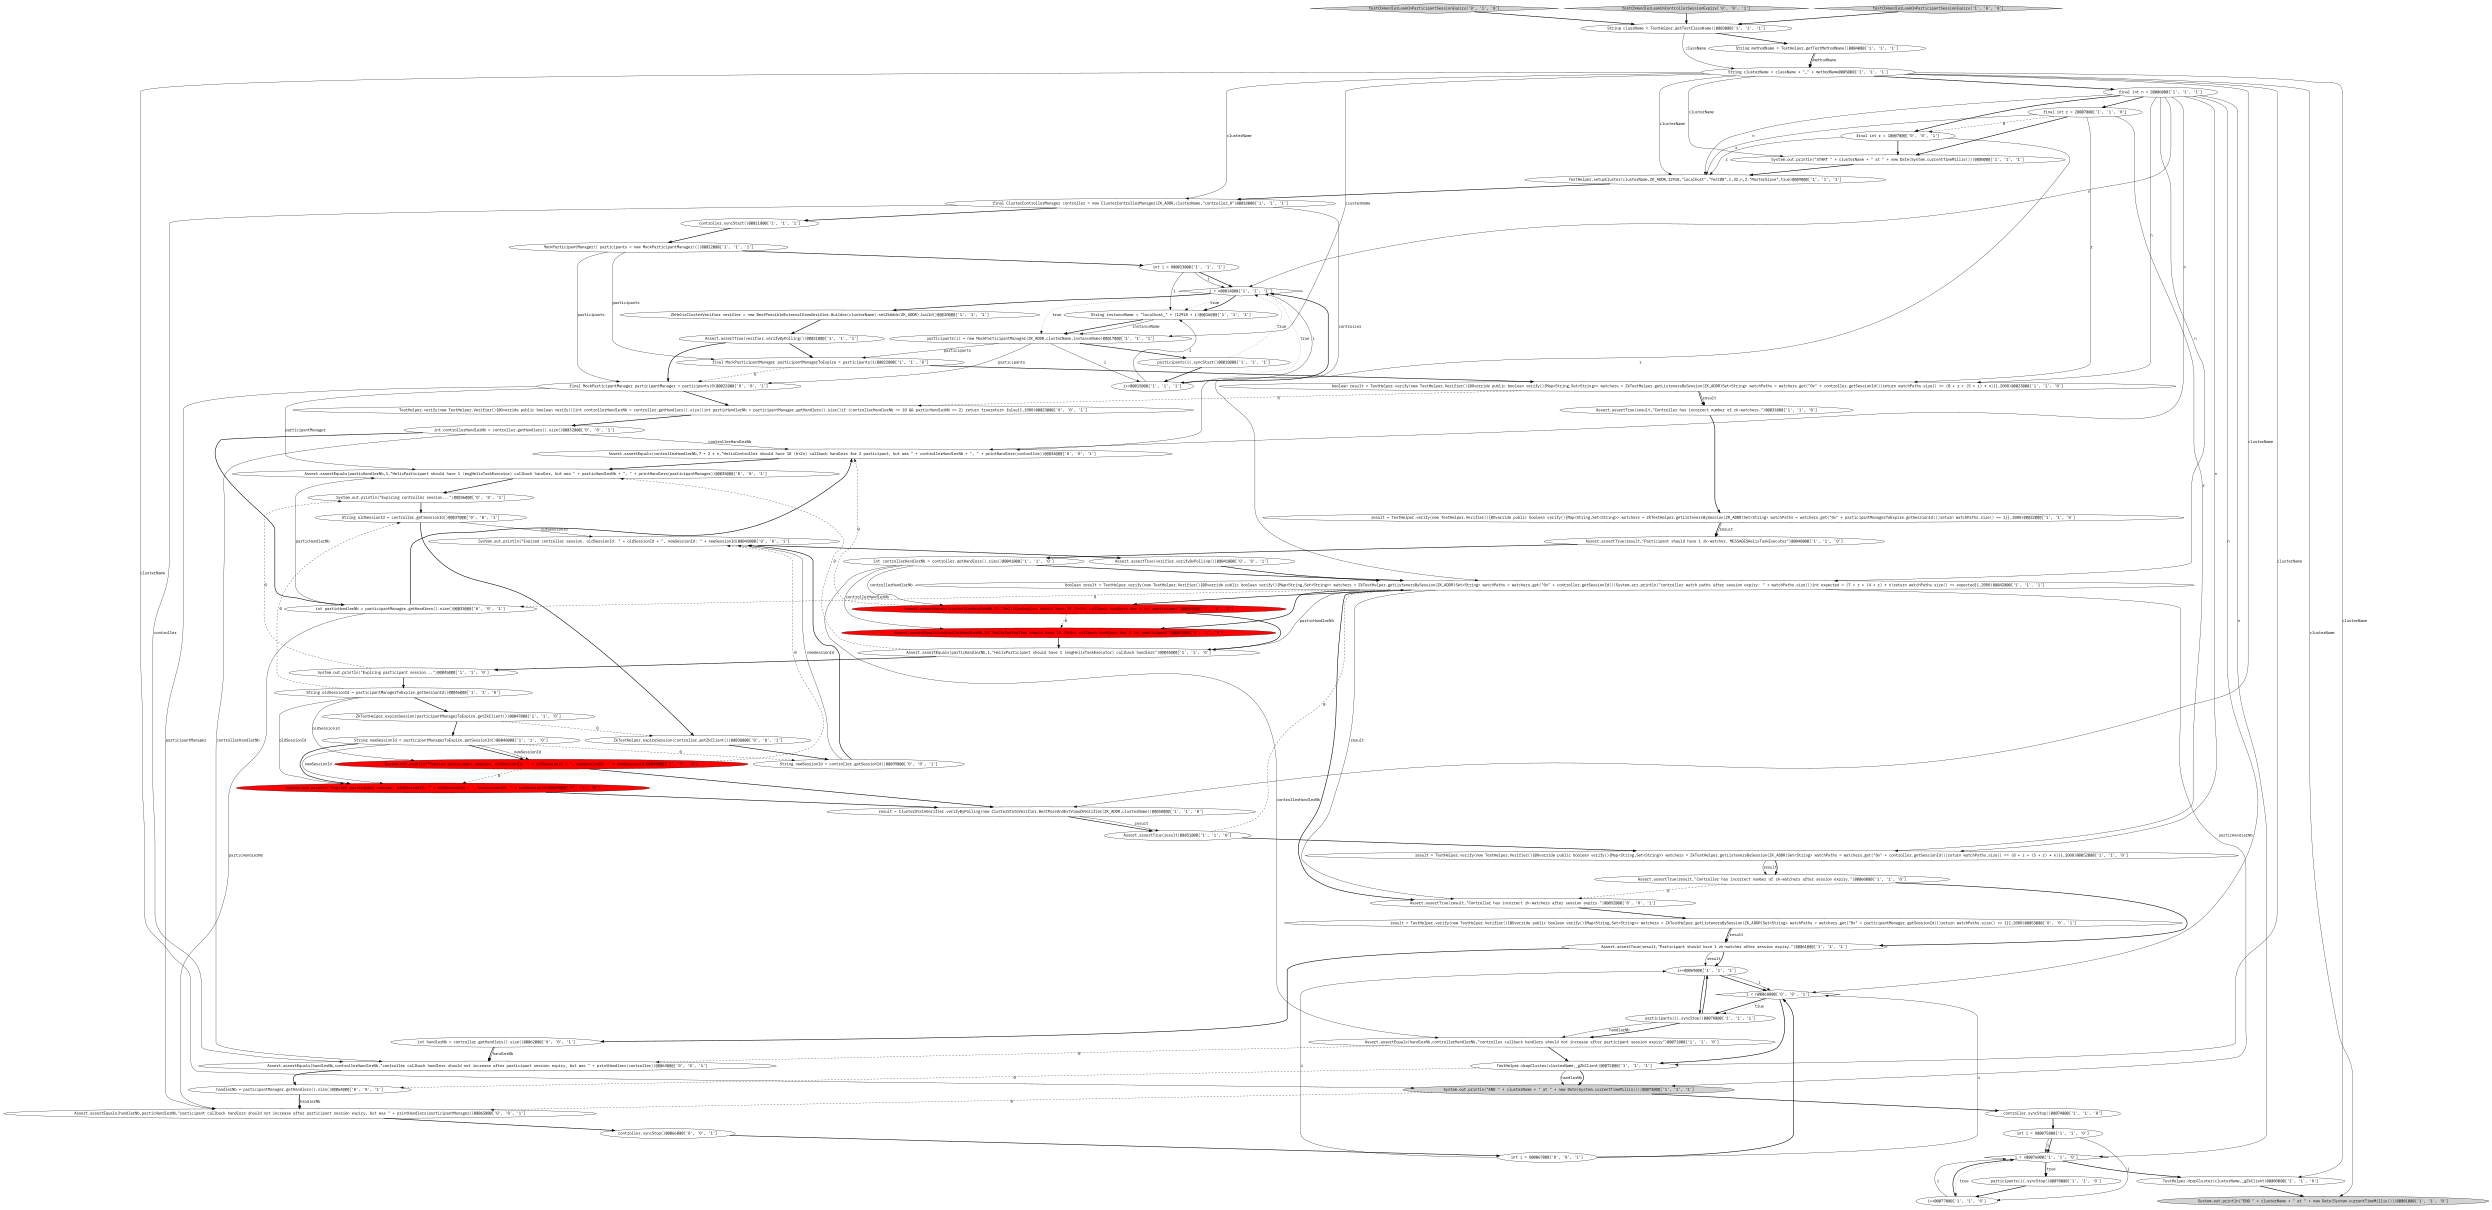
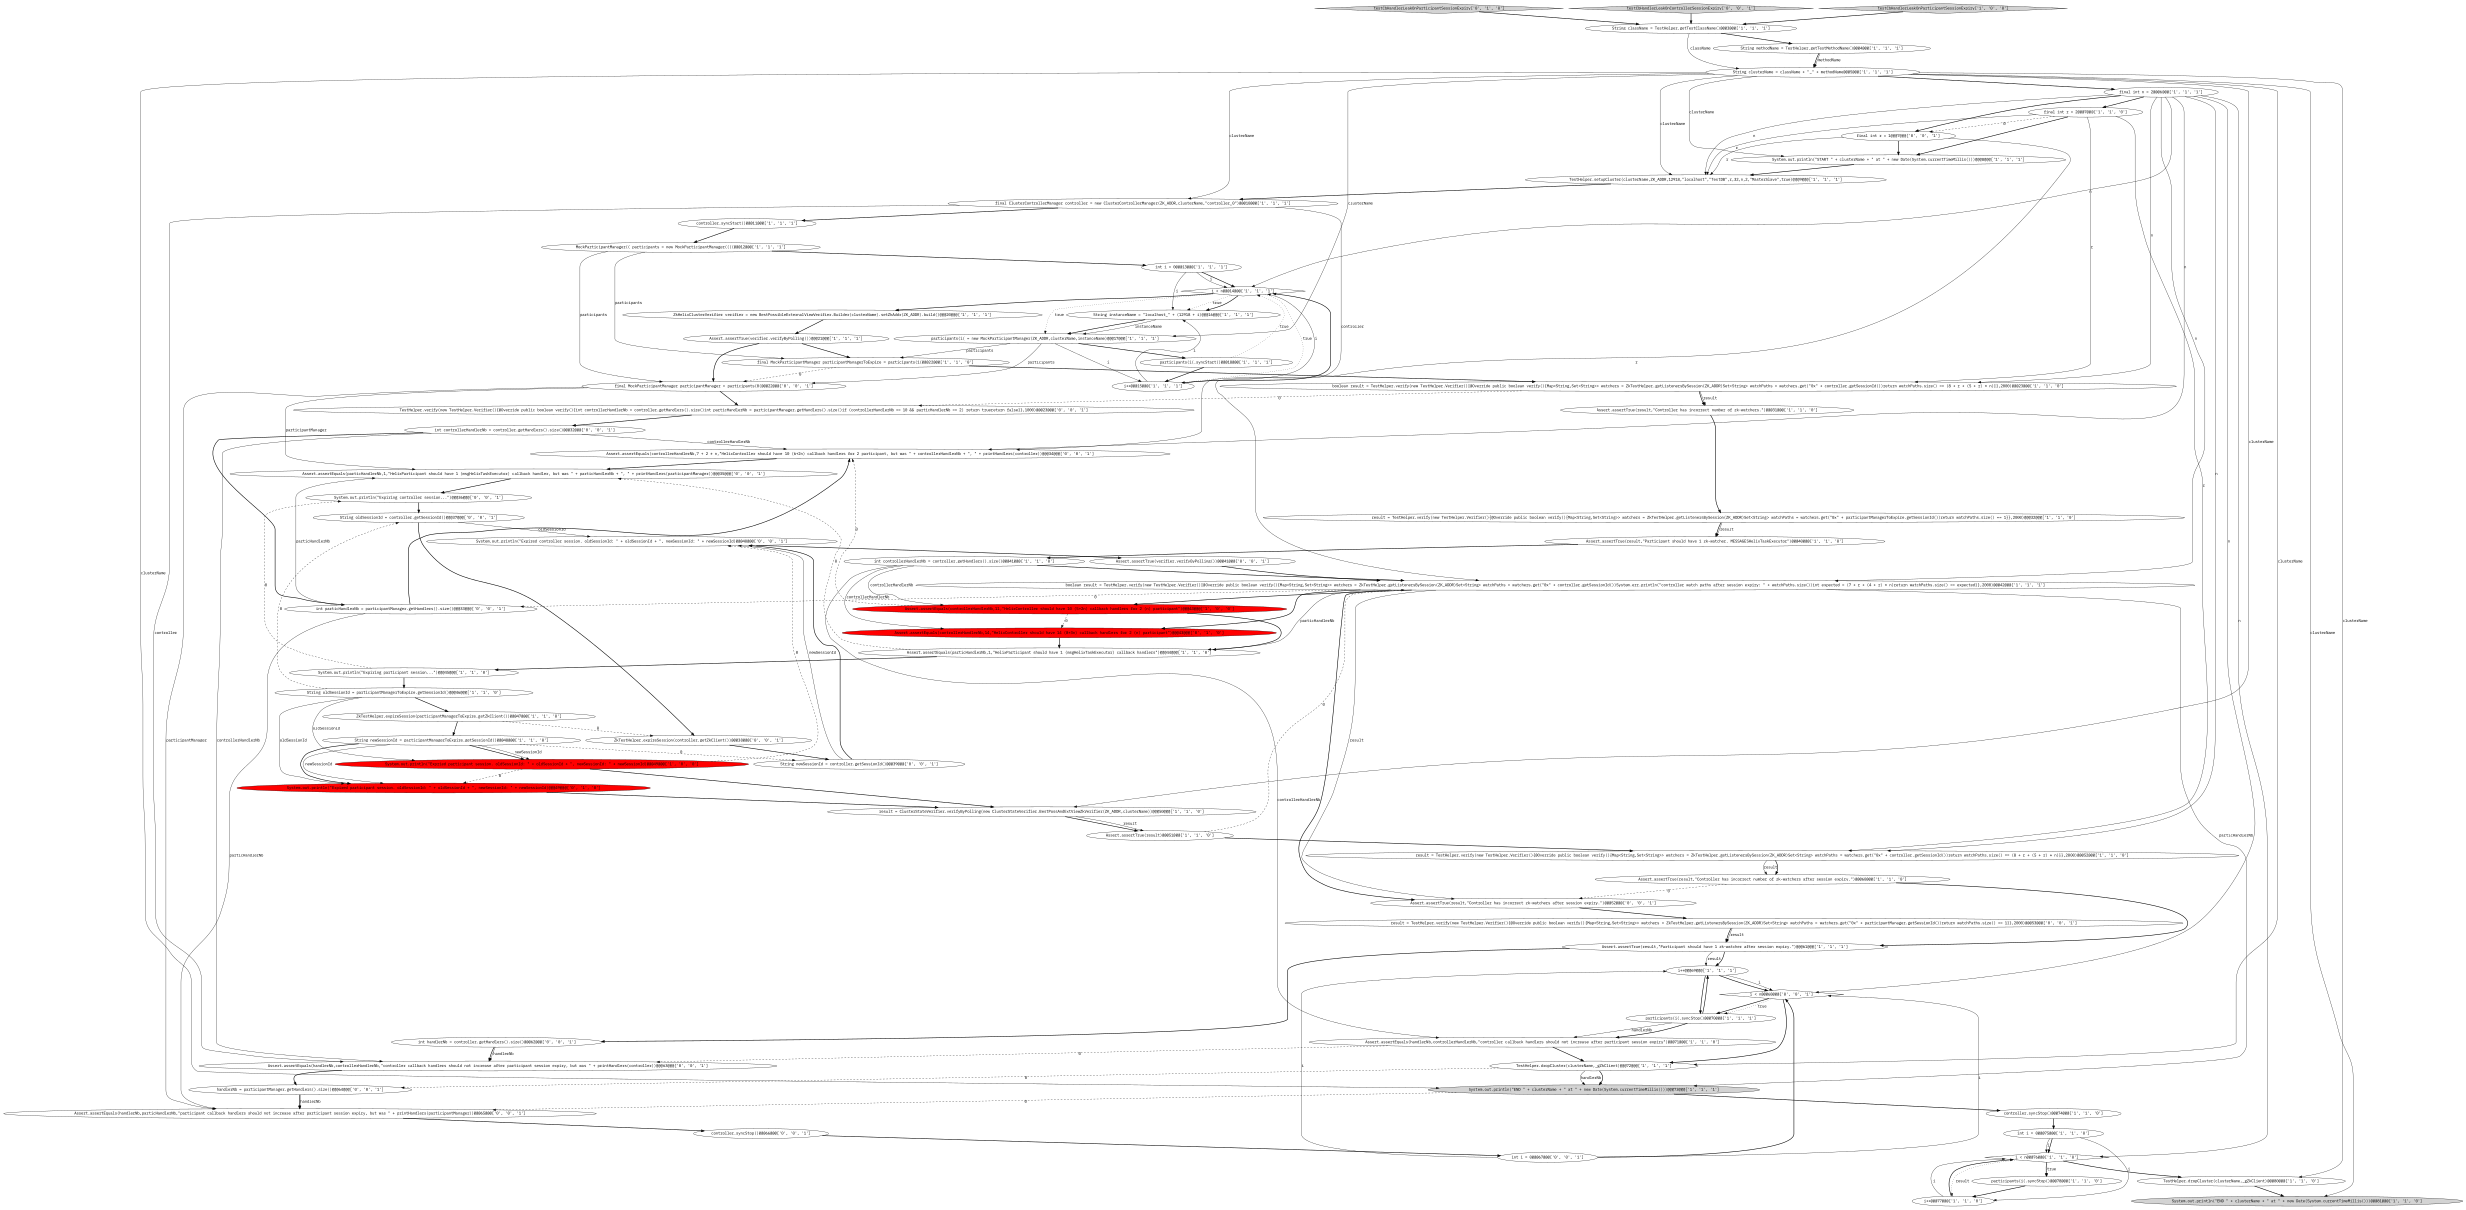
(1964, 1181) -> (1962, 1181)
